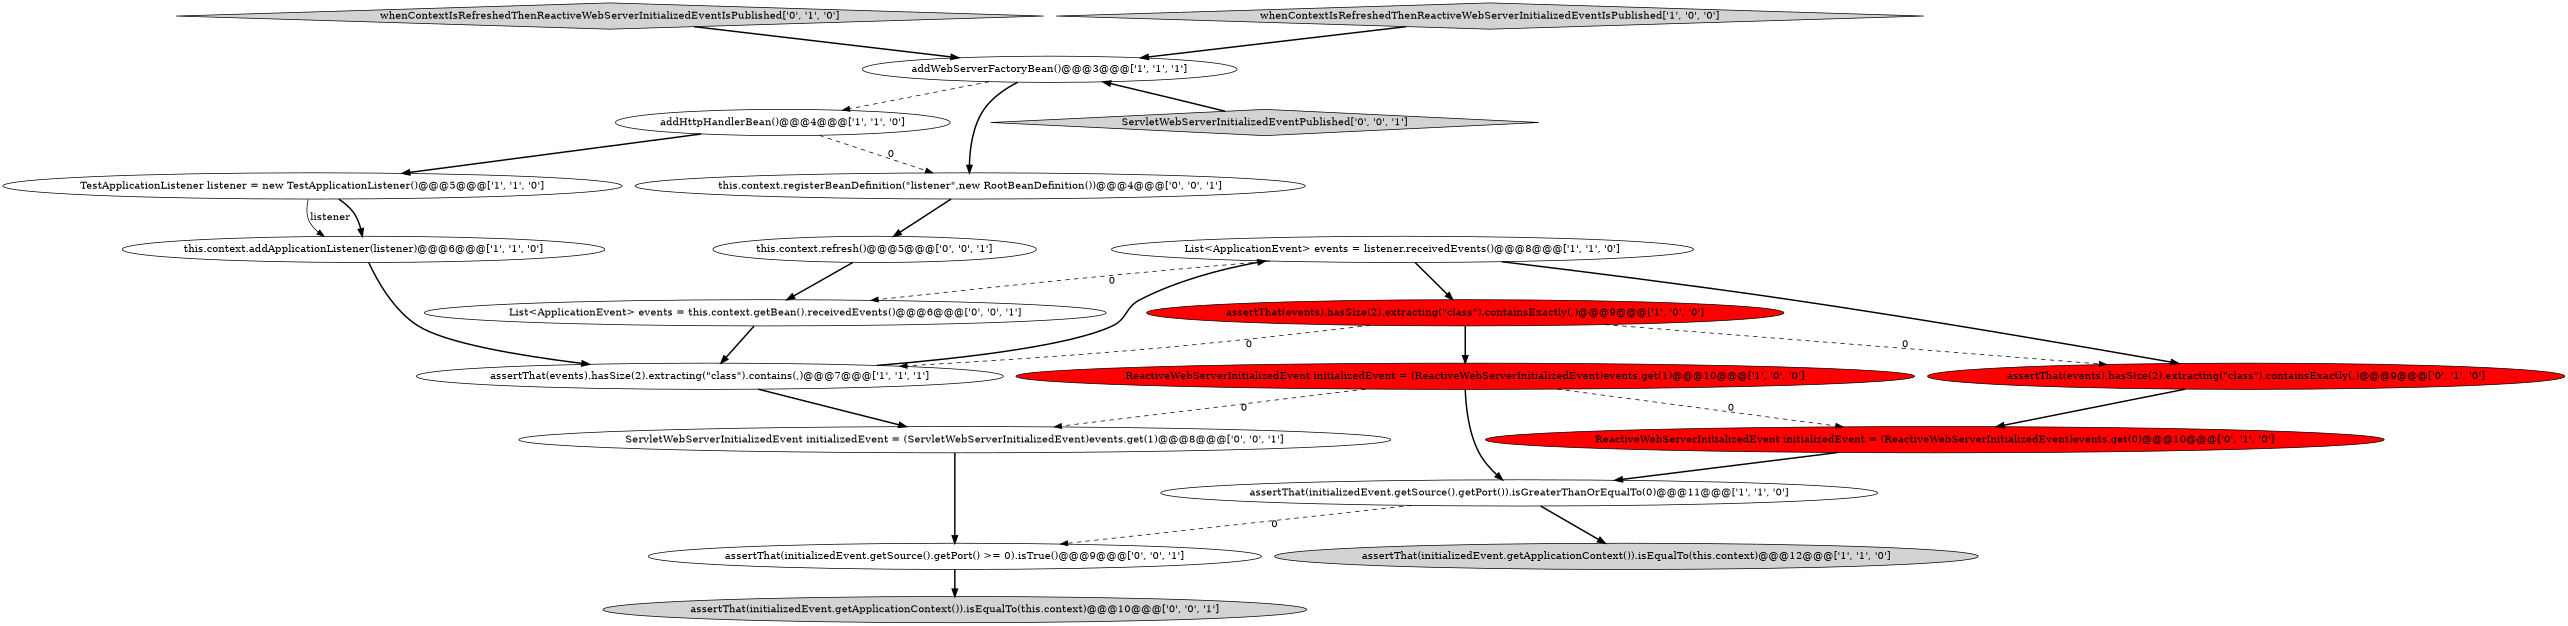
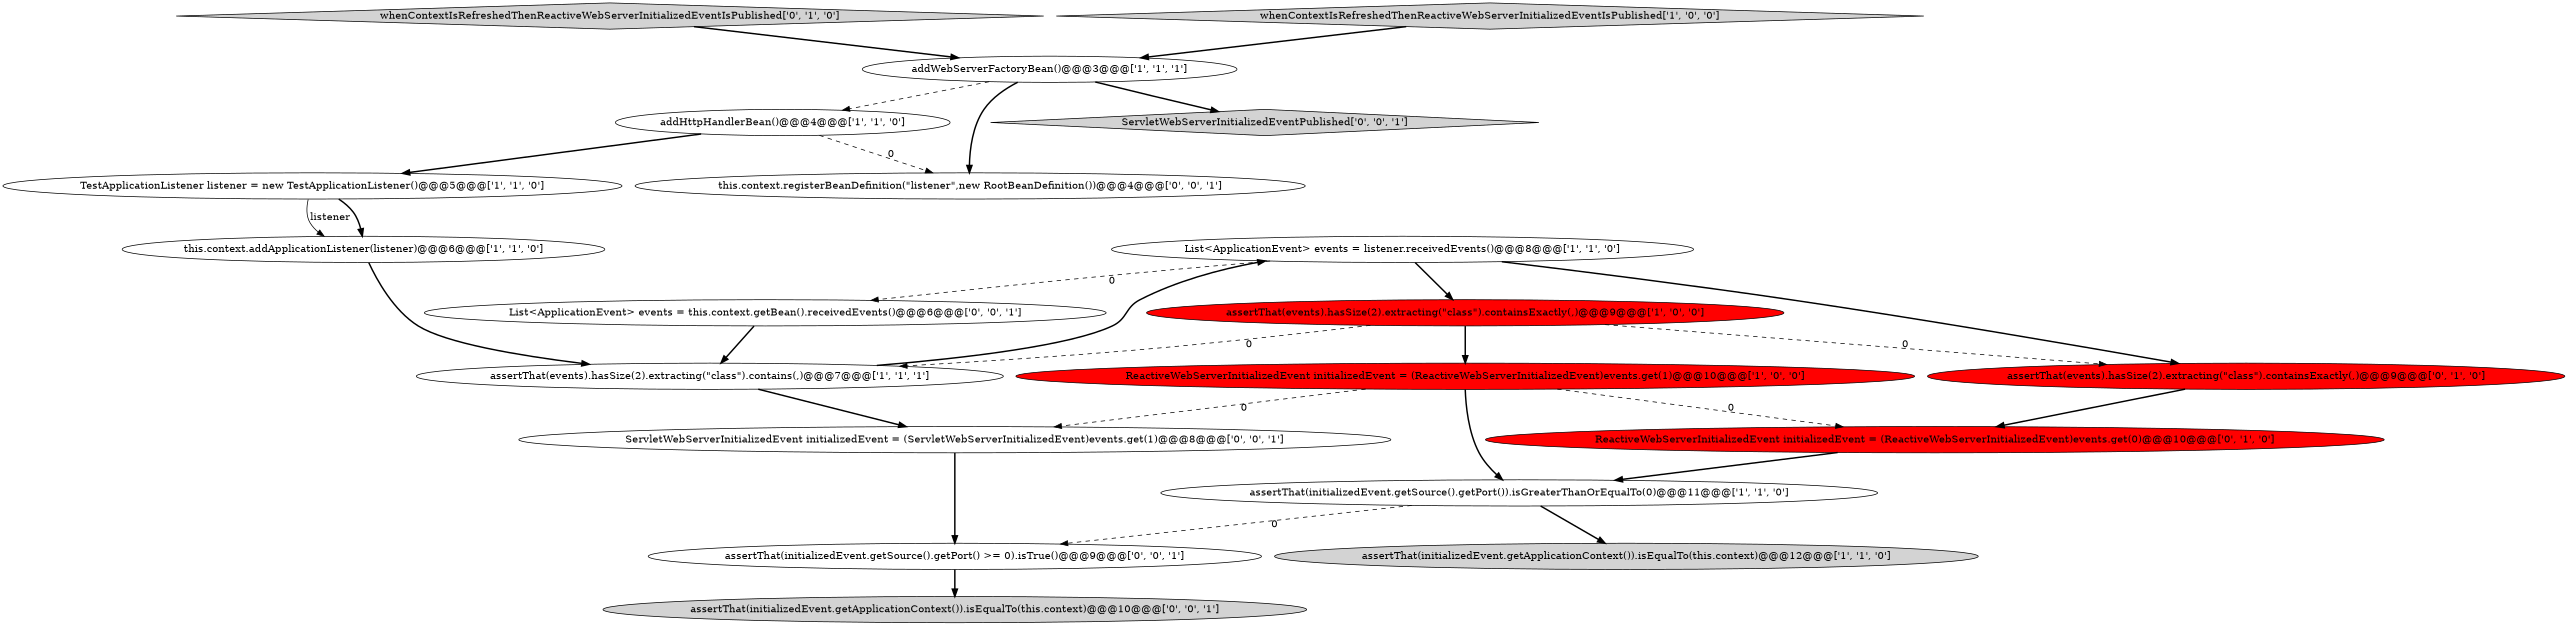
(1168, 97) -> (1153, 96)
(875, 249) -> none
